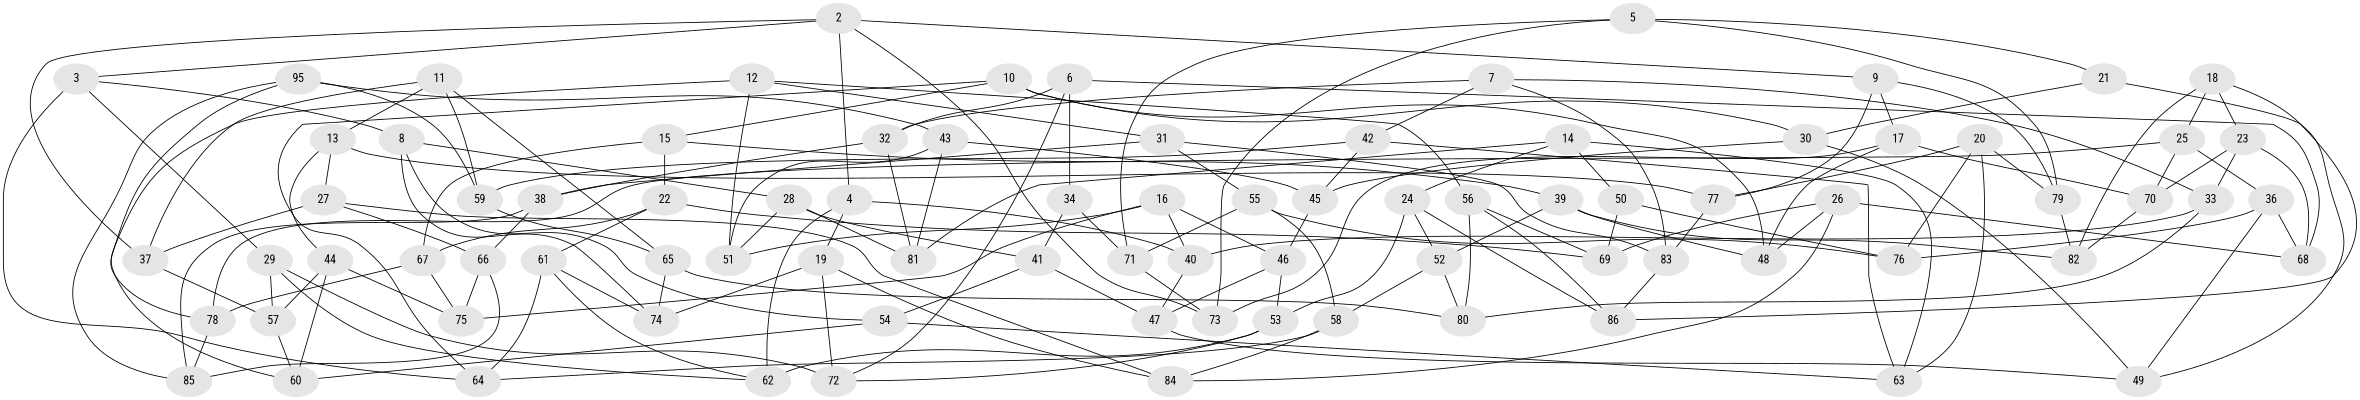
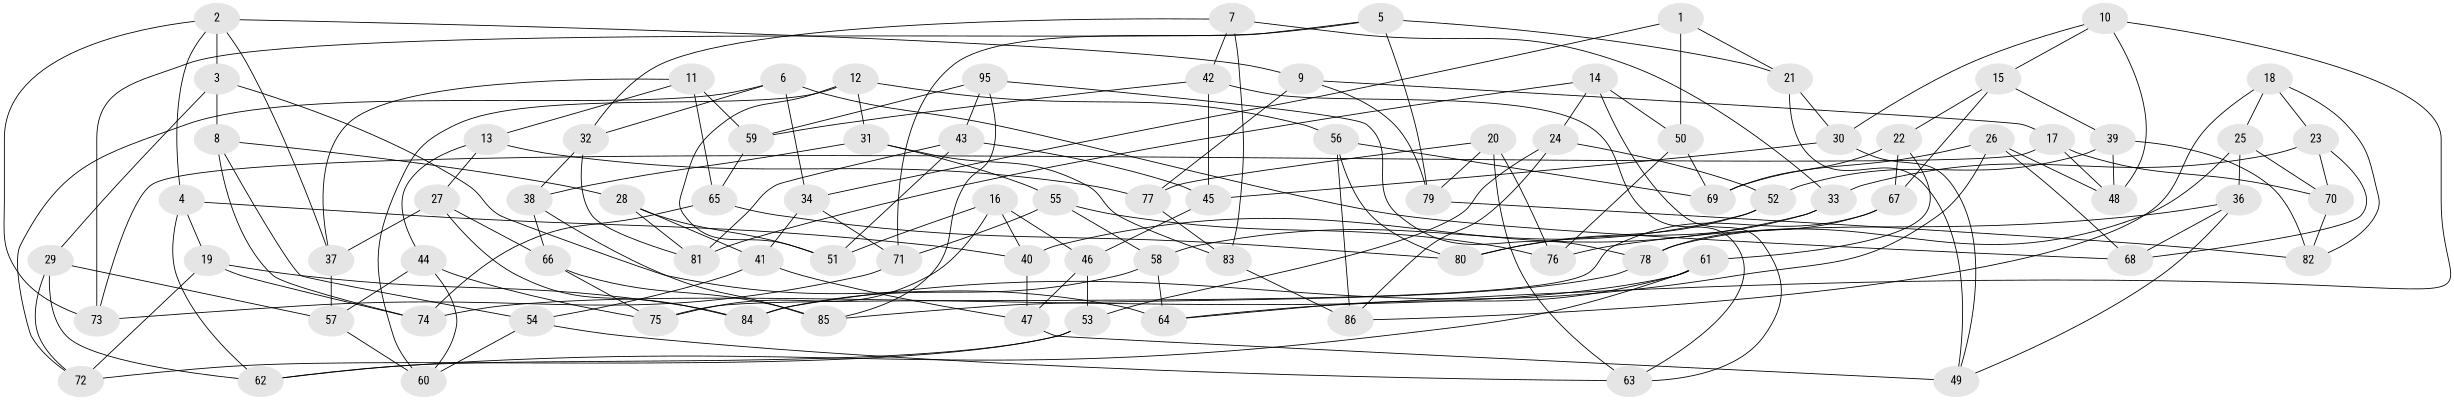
none -> (1681, 18)
